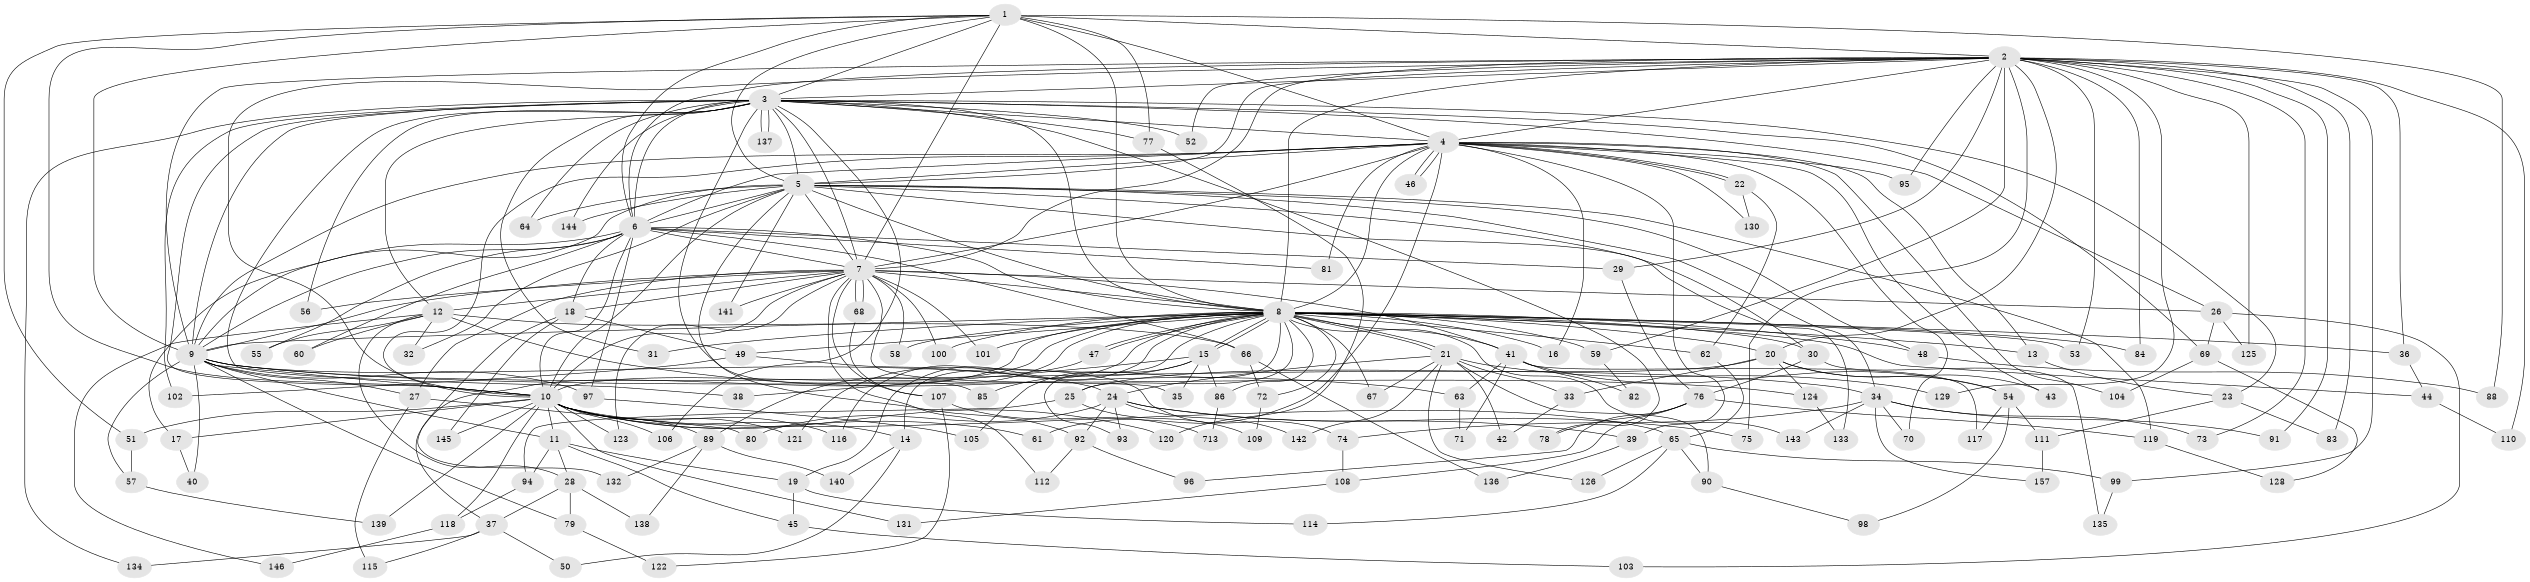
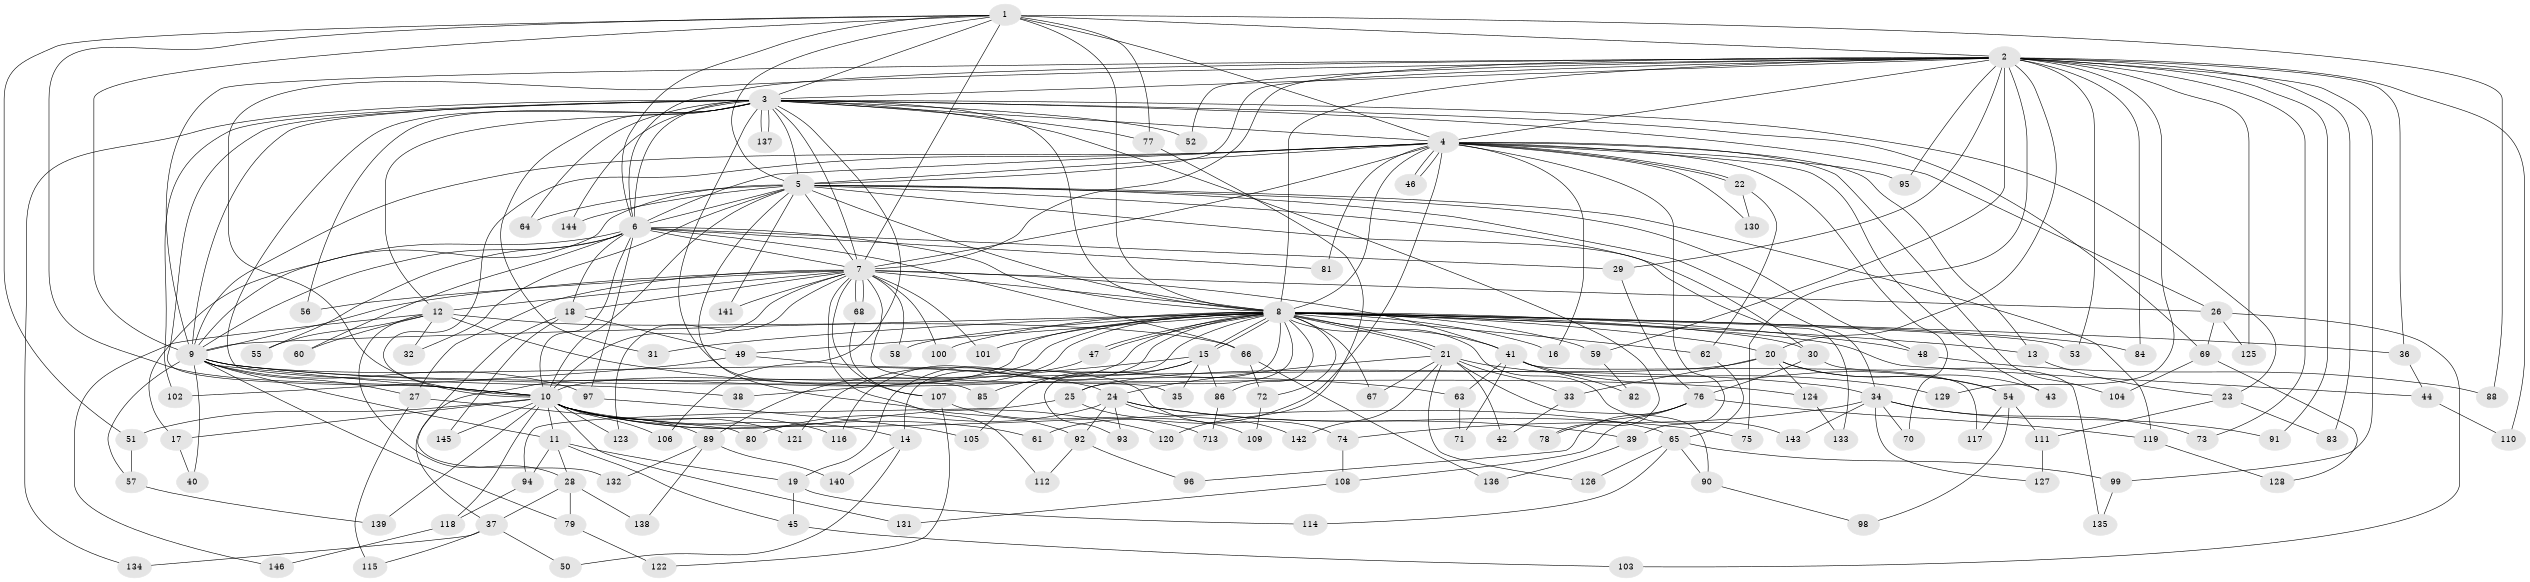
(2042, 482) -> (2042, 482)
